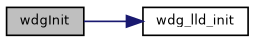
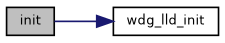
(45, 21) -> (30, 21)
